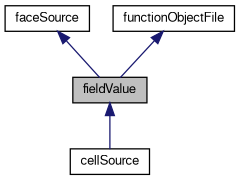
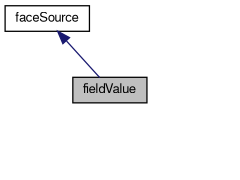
(174, 19) -> none
(110, 162) -> none
